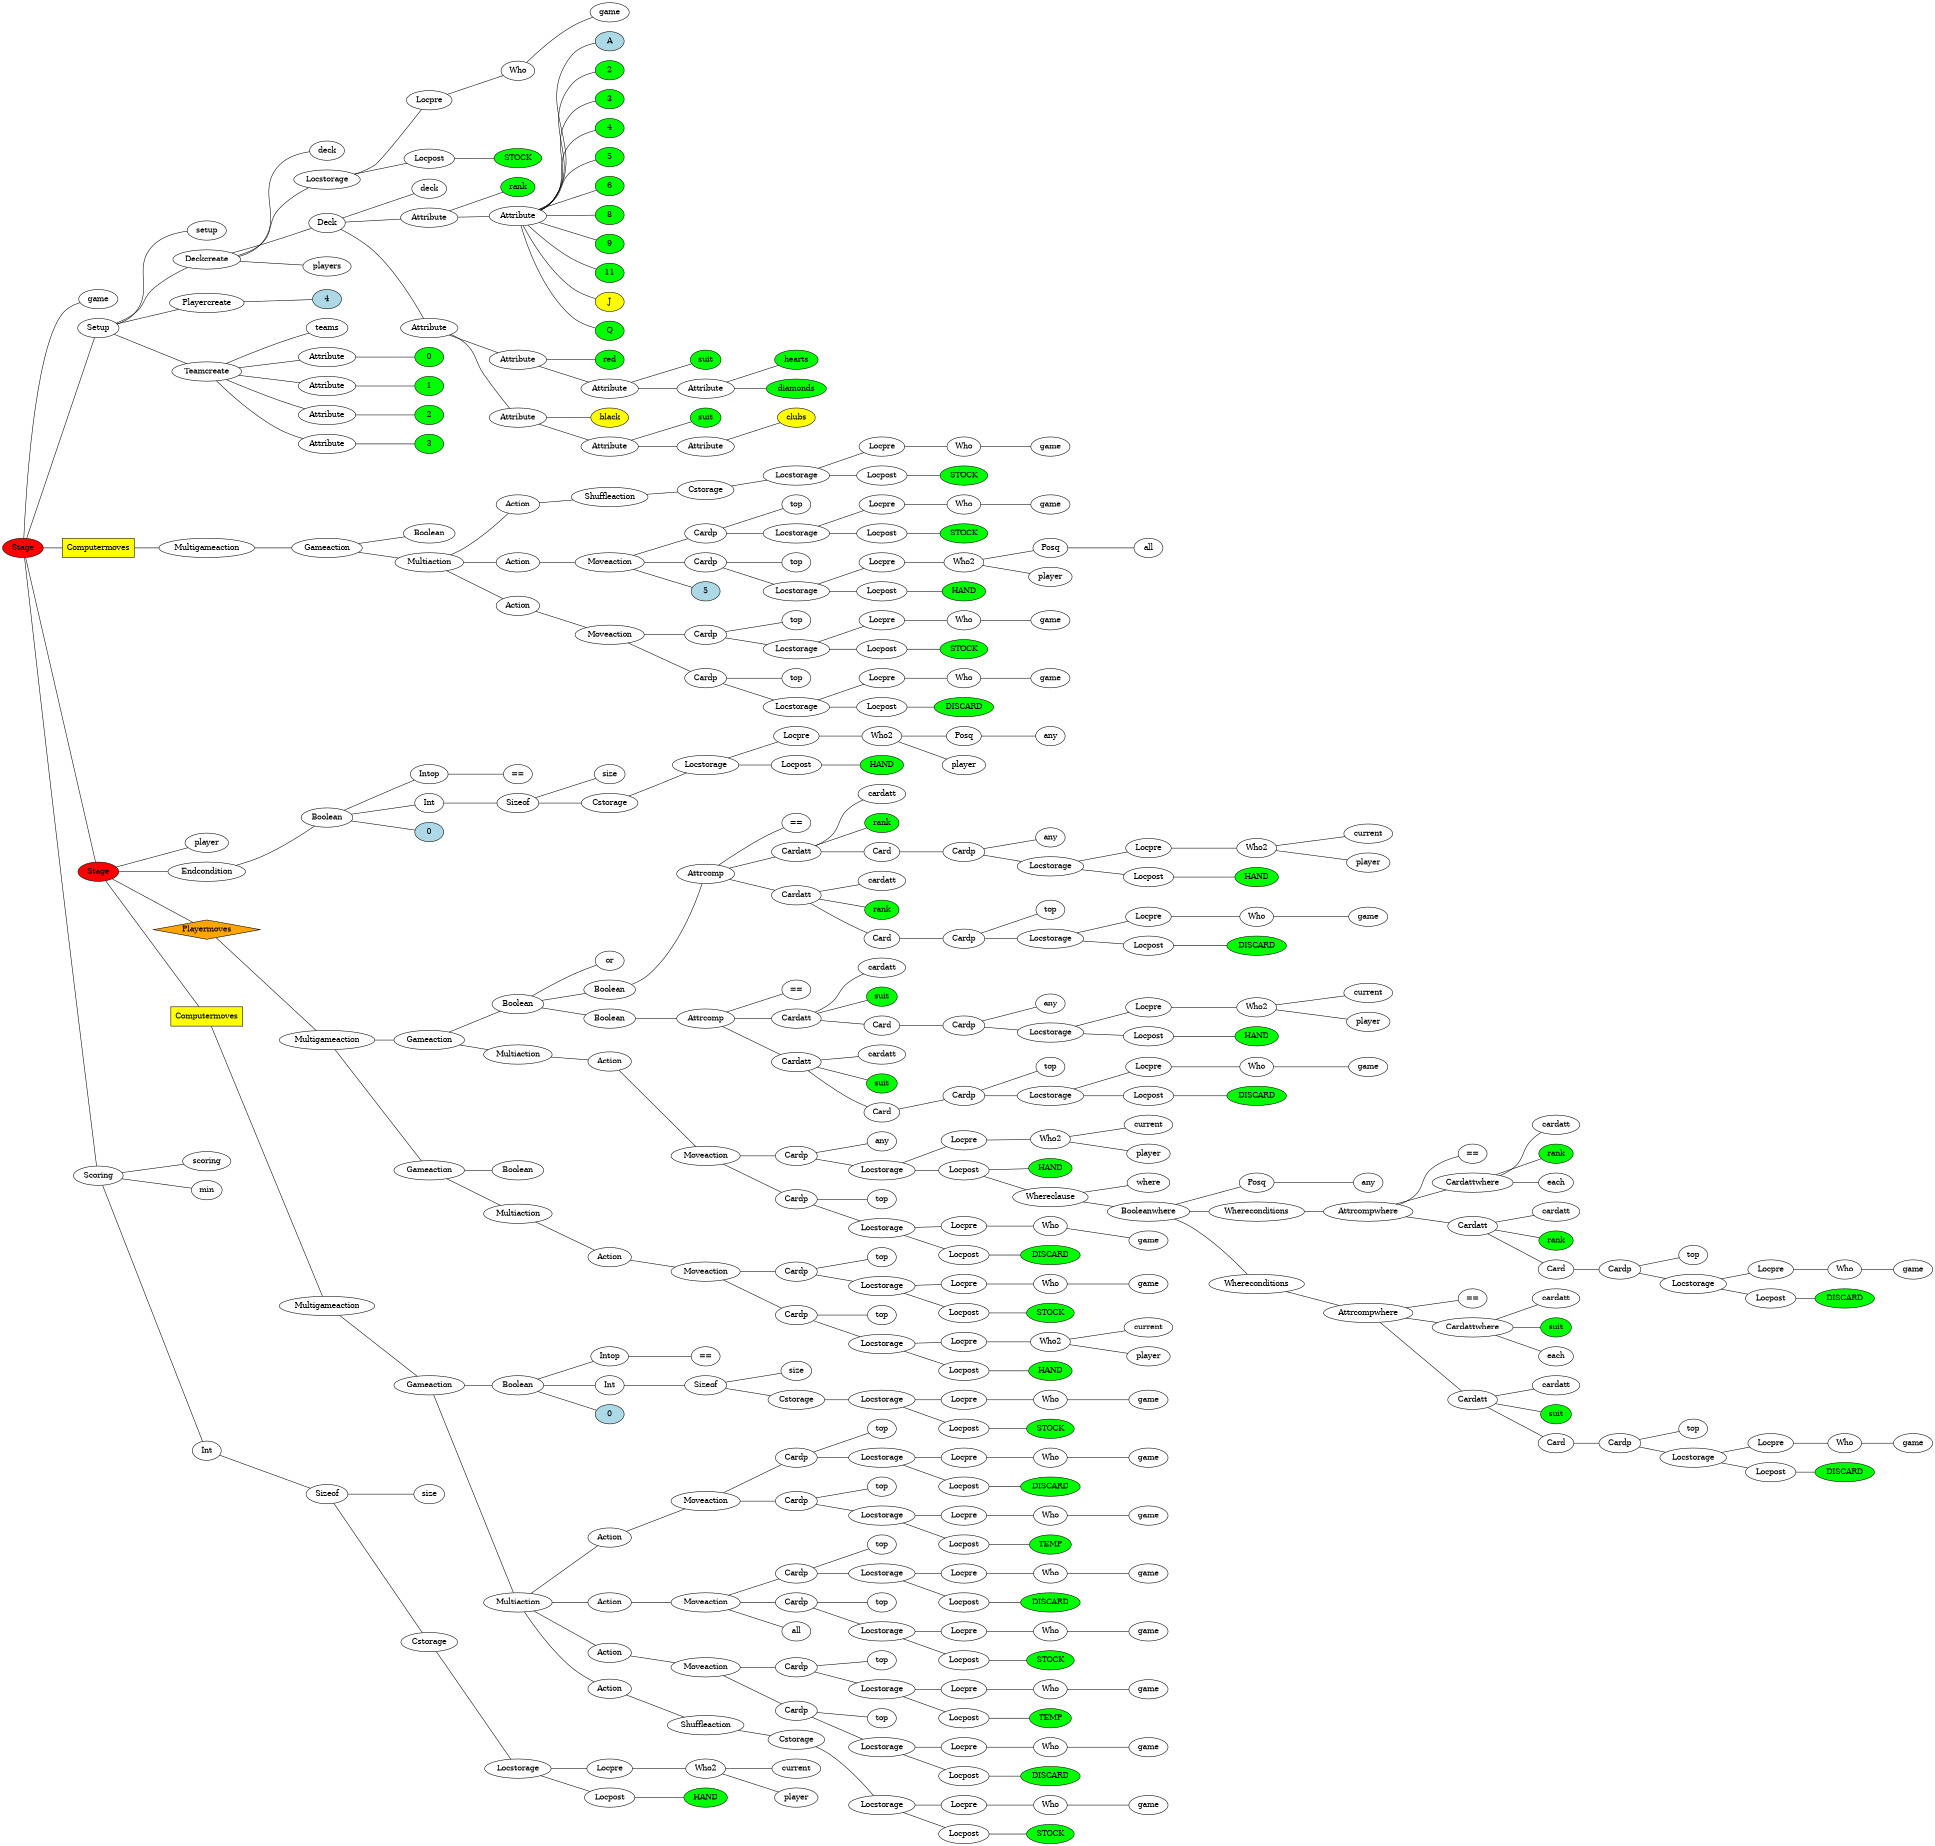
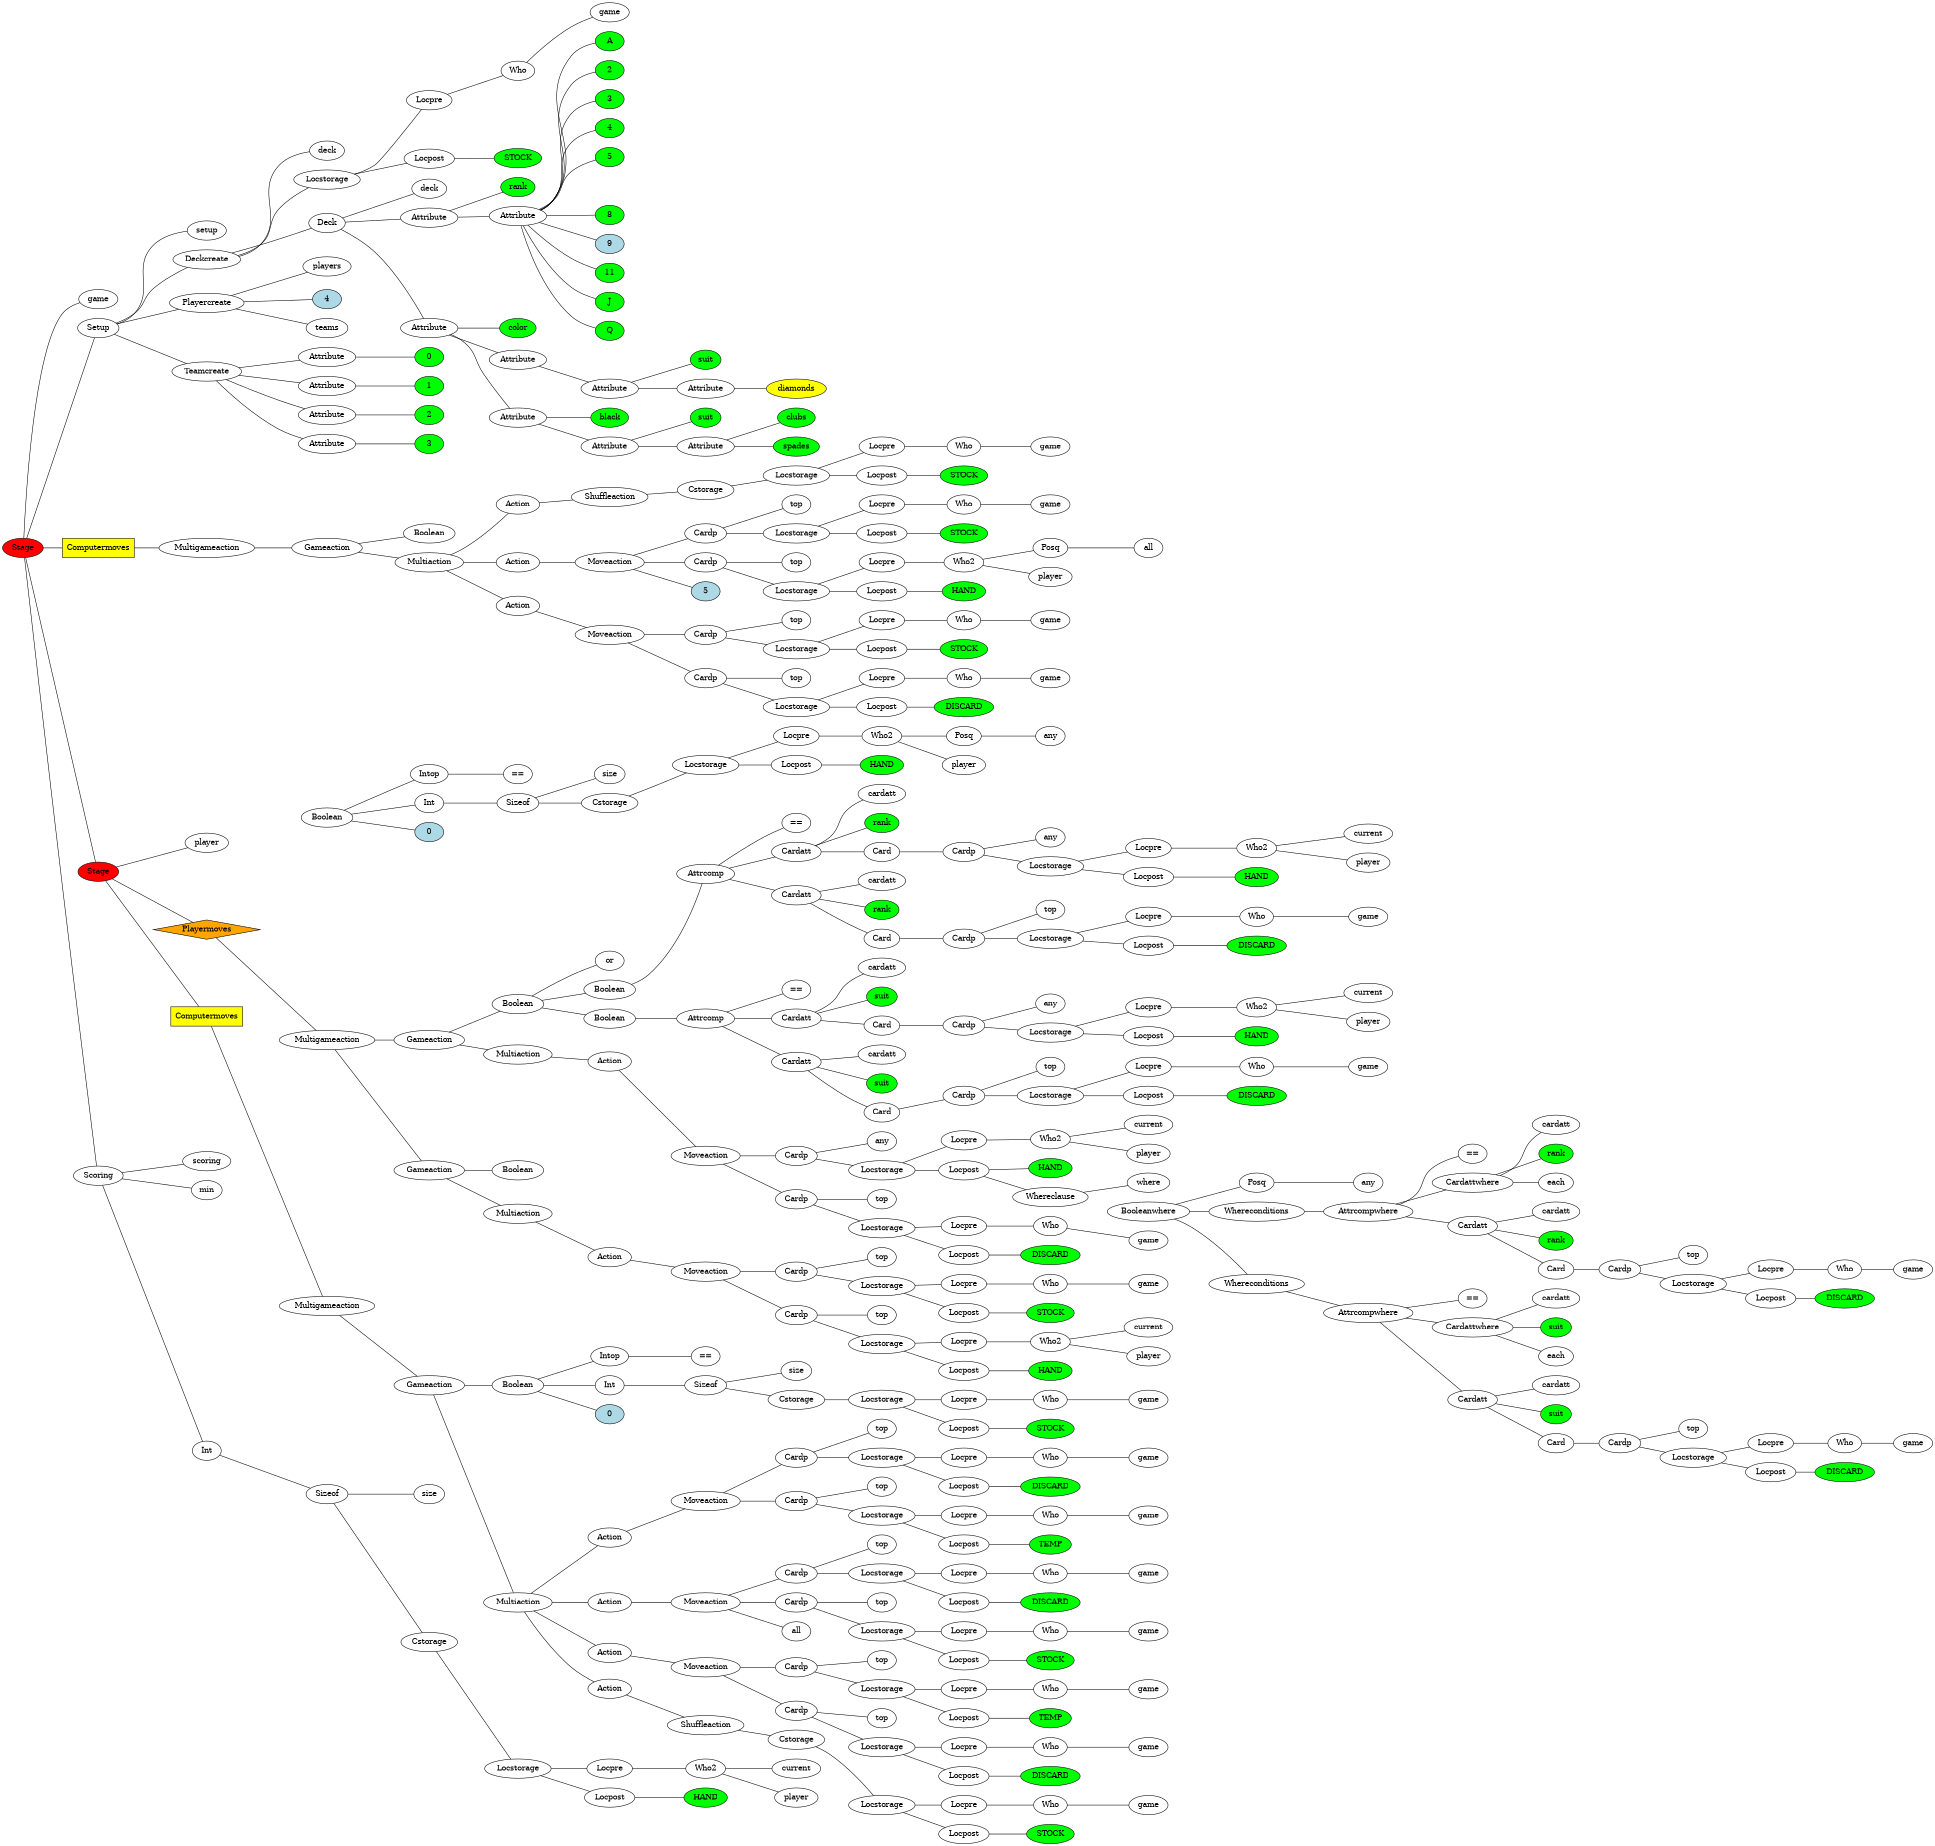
(610, 41) -> (610, 41)
(610, 186) -> none
(610, 244) -> (610, 244)
(272, 263) -> (269, 284)
(610, 302) -> (610, 302)
none -> (518, 328)
(267, 347) -> (272, 317)
(610, 360) -> none
(796, 360) -> none
(796, 389) -> (796, 389)
(610, 418) -> (610, 418)
(796, 418) -> (796, 418)
none -> (796, 447)
(207, 872) -> none
(1098, 1204) -> none
